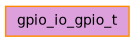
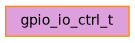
(67, 21) -> (67, 21)
